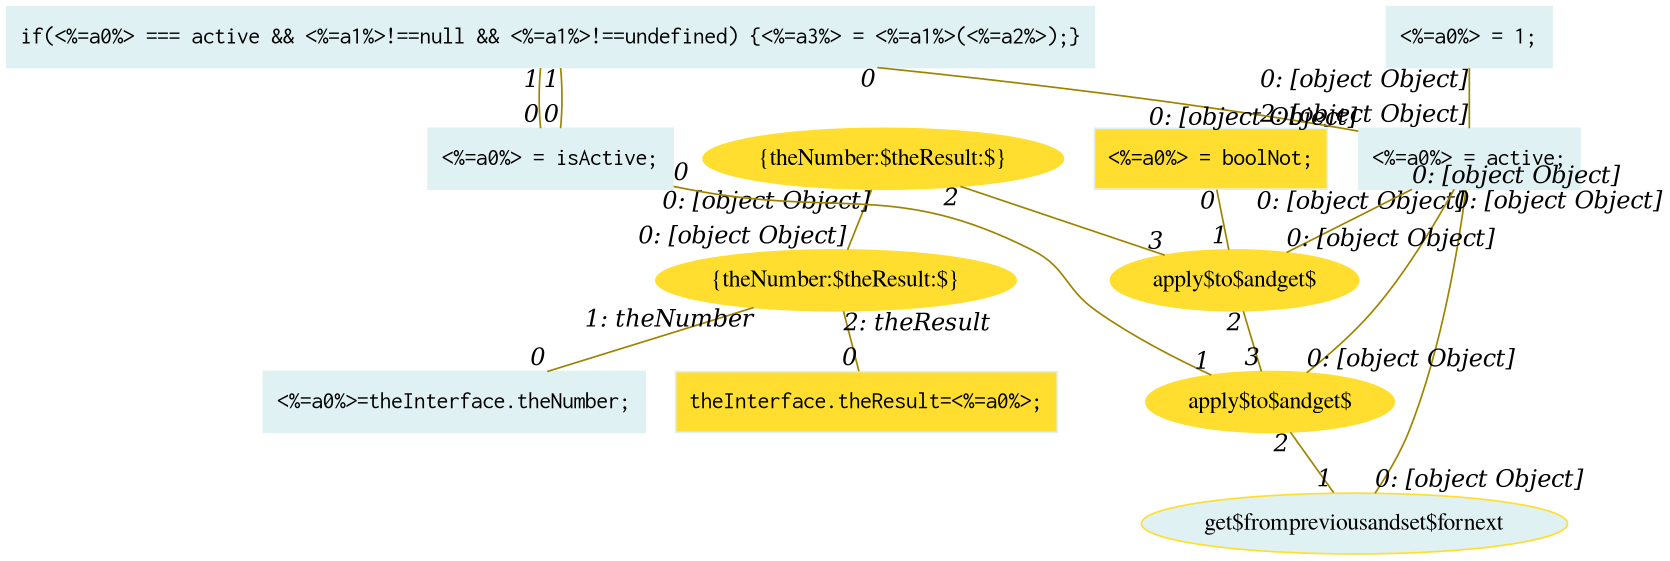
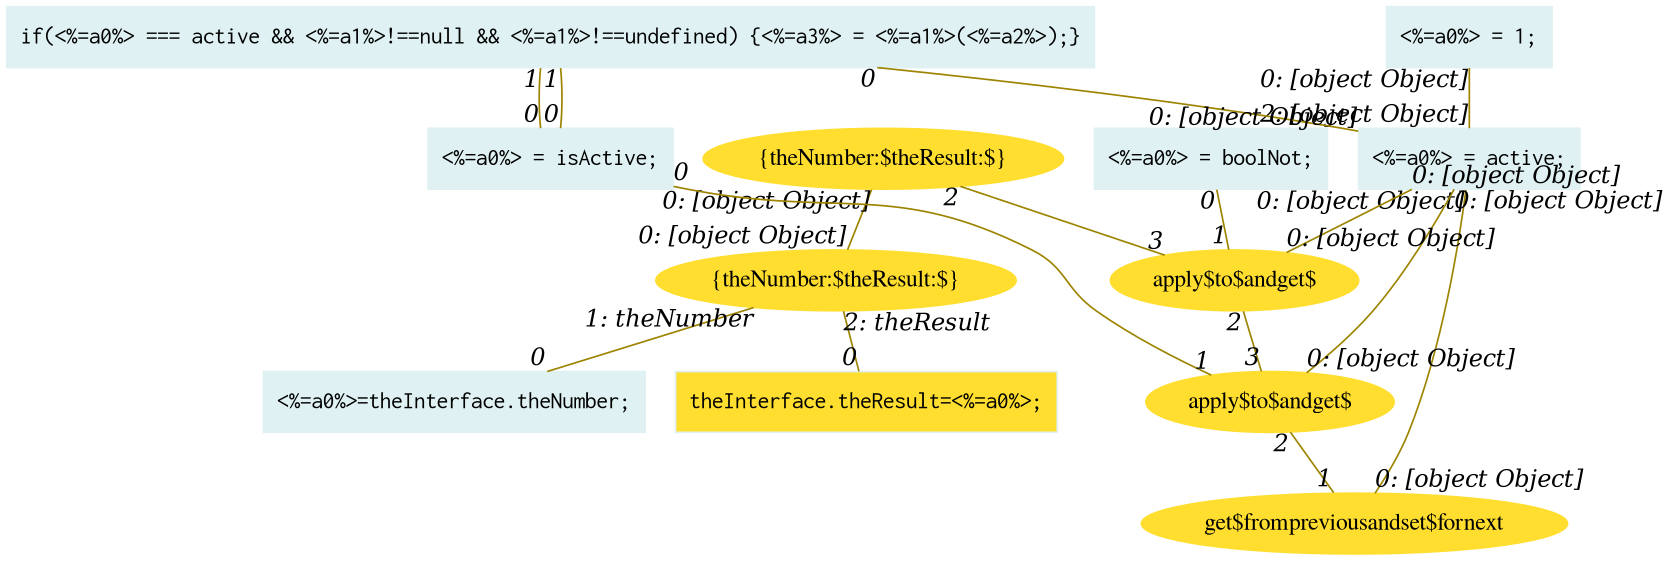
(1211, 159) -> (1211, 159)
(1354, 524) -> (1354, 524)
